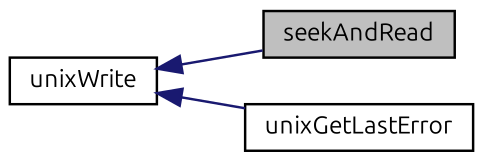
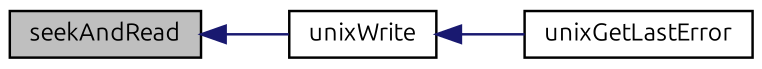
(222, 57) -> (257, 34)
